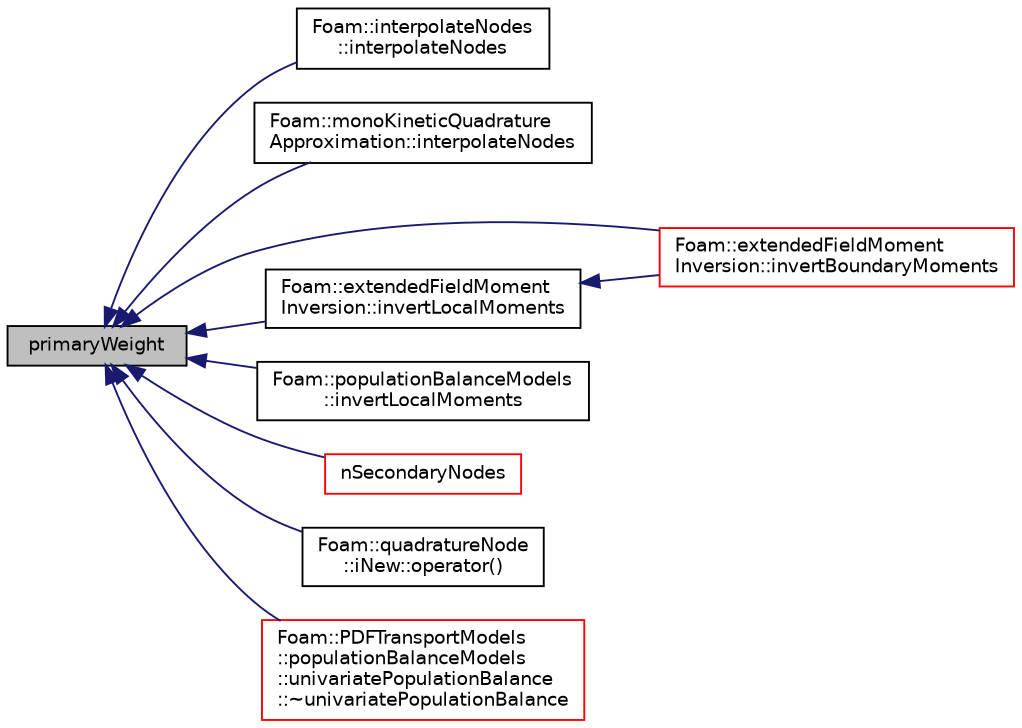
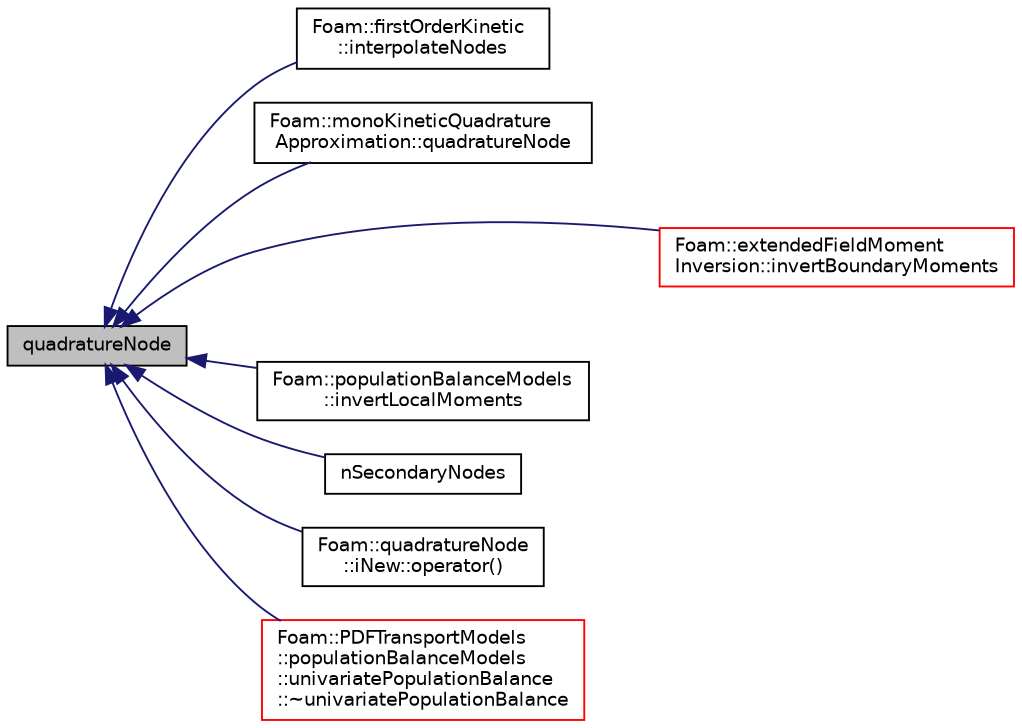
(423, 39) -> (423, 39)
(423, 133) -> (423, 133)
(423, 299) -> none
(97, 346) -> (97, 346)
(423, 474) -> (423, 474)
